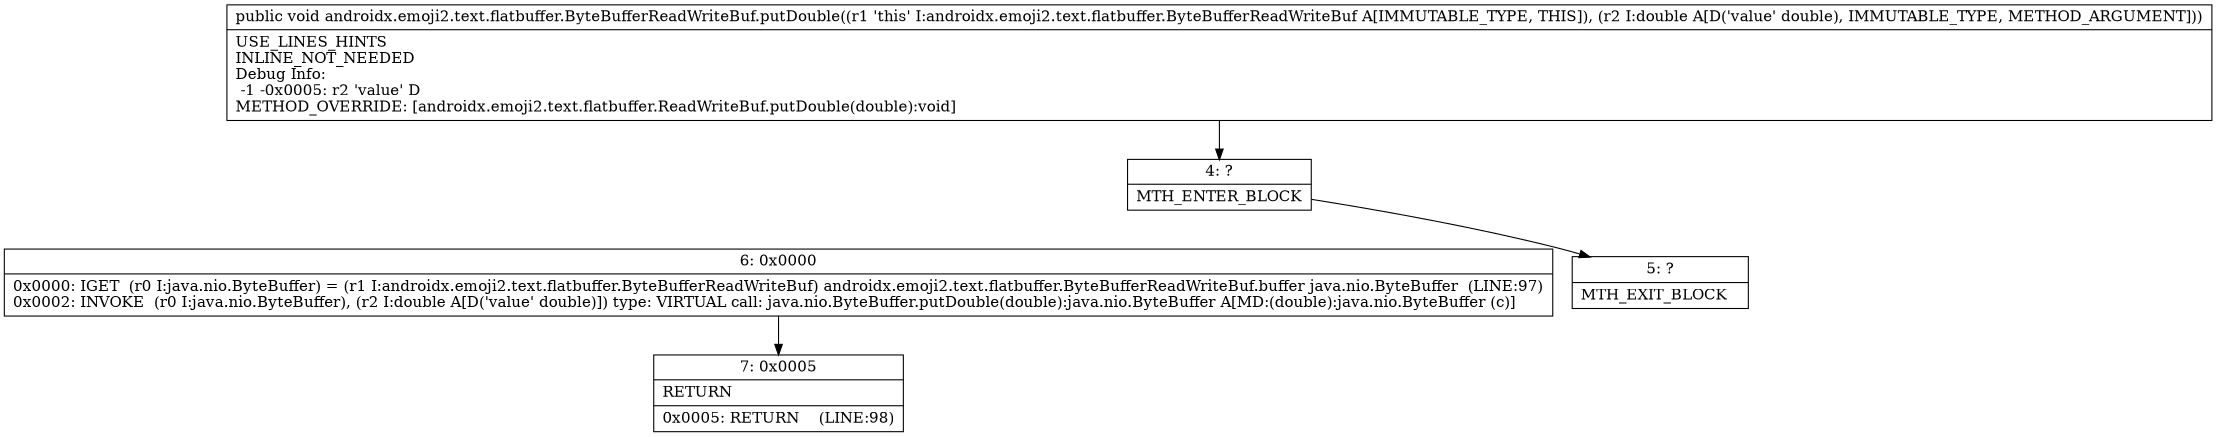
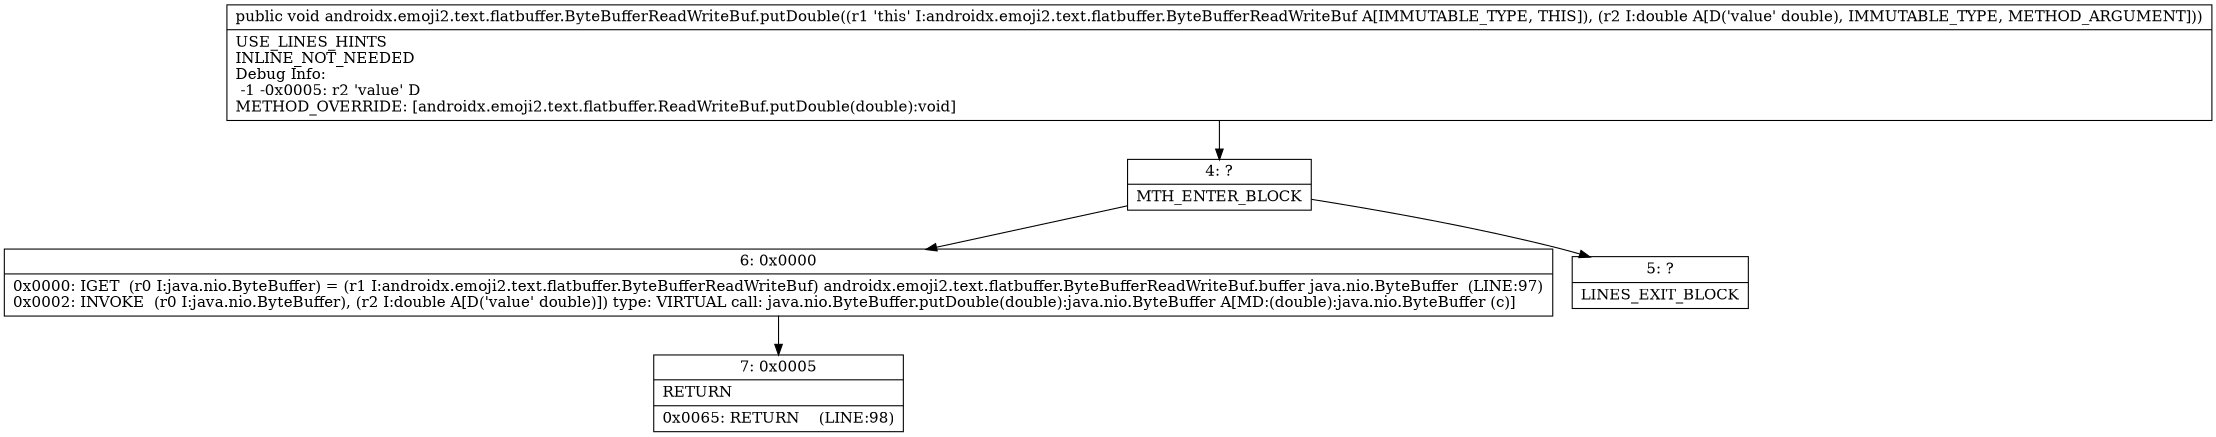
none -> (1032, 227)
(1654, 295) -> (1660, 295)
(779, 418) -> (779, 418)
